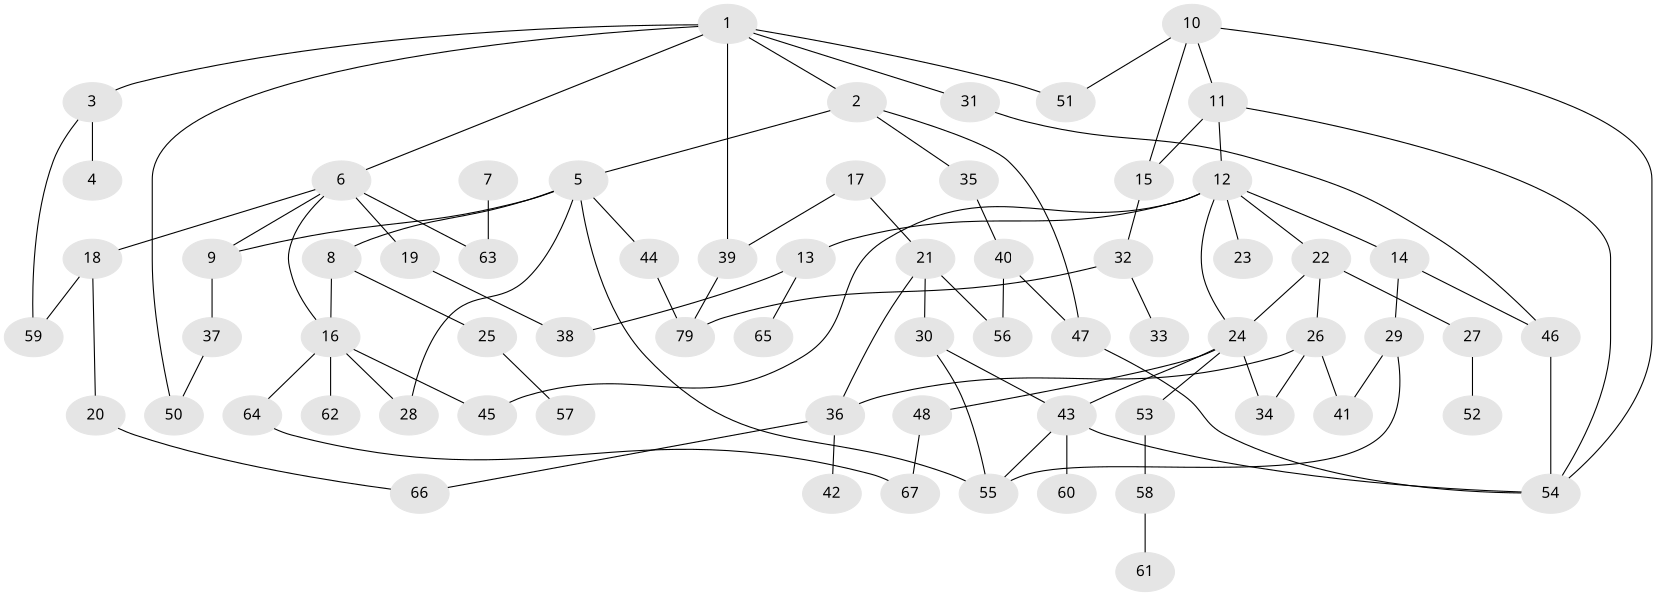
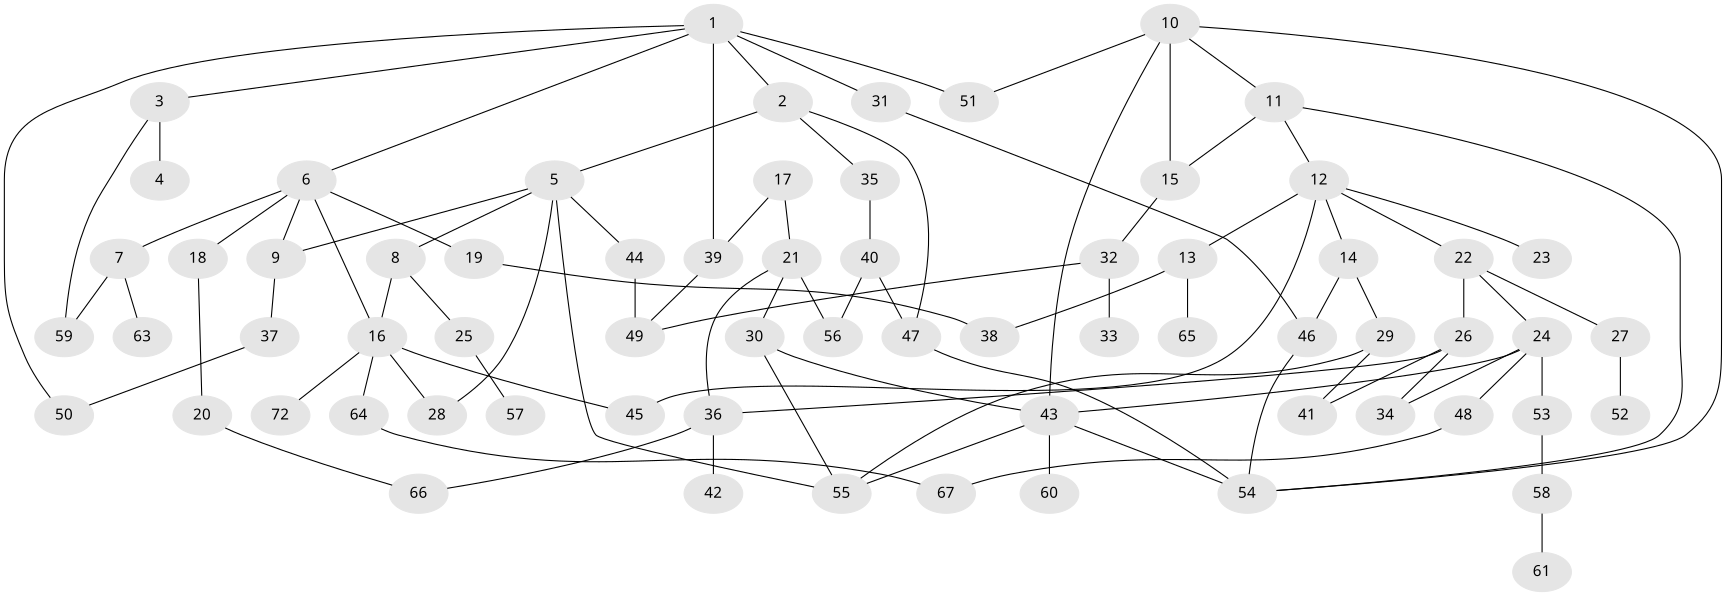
none -> (1079, 211)
(407, 216) -> (212, 218)
(1201, 261) -> none
(63, 298) -> (92, 298)
(685, 337) -> (635, 337)
(331, 415) -> (281, 415)
